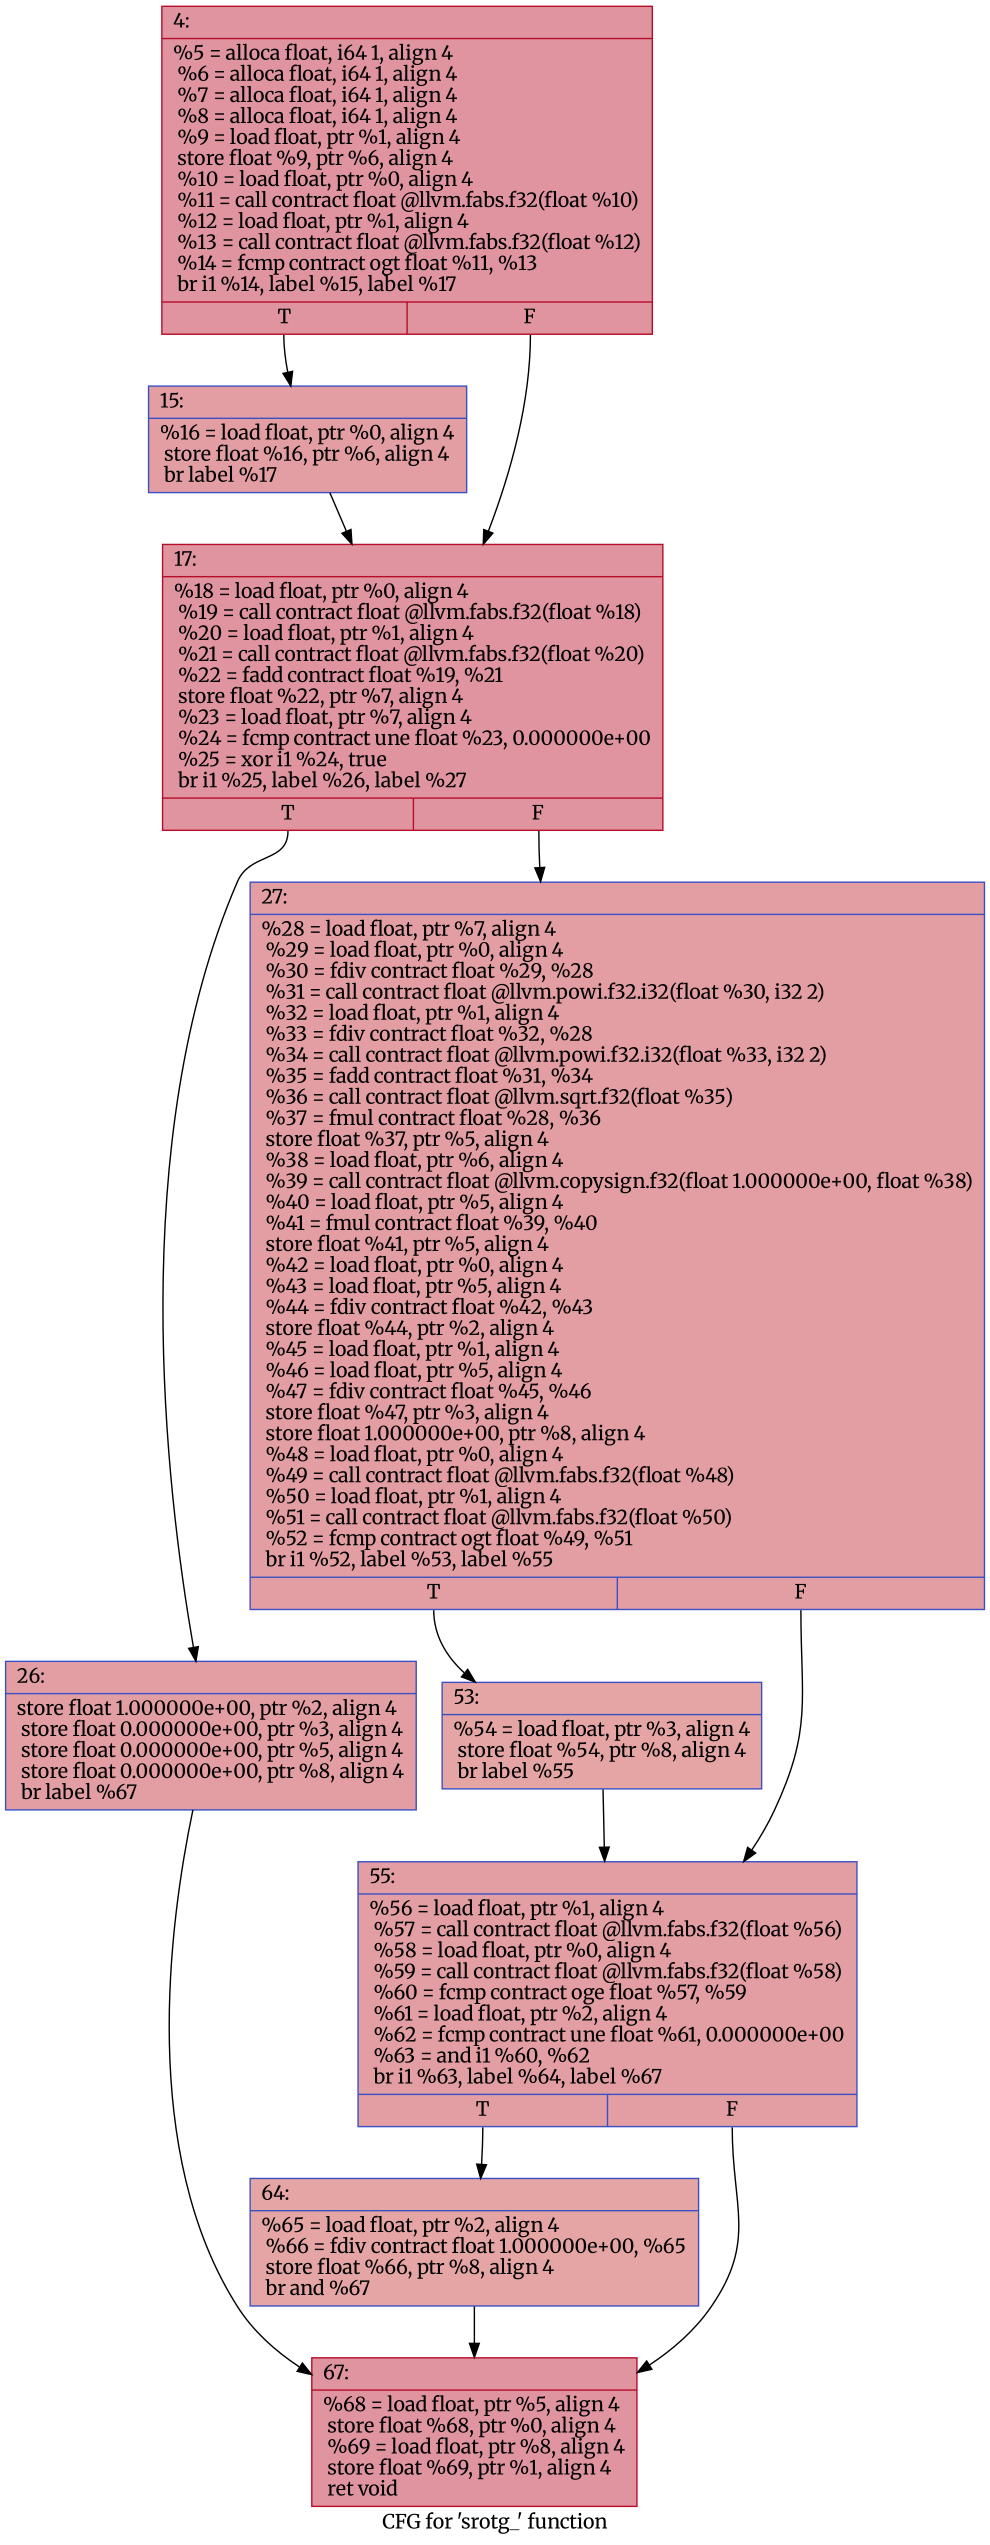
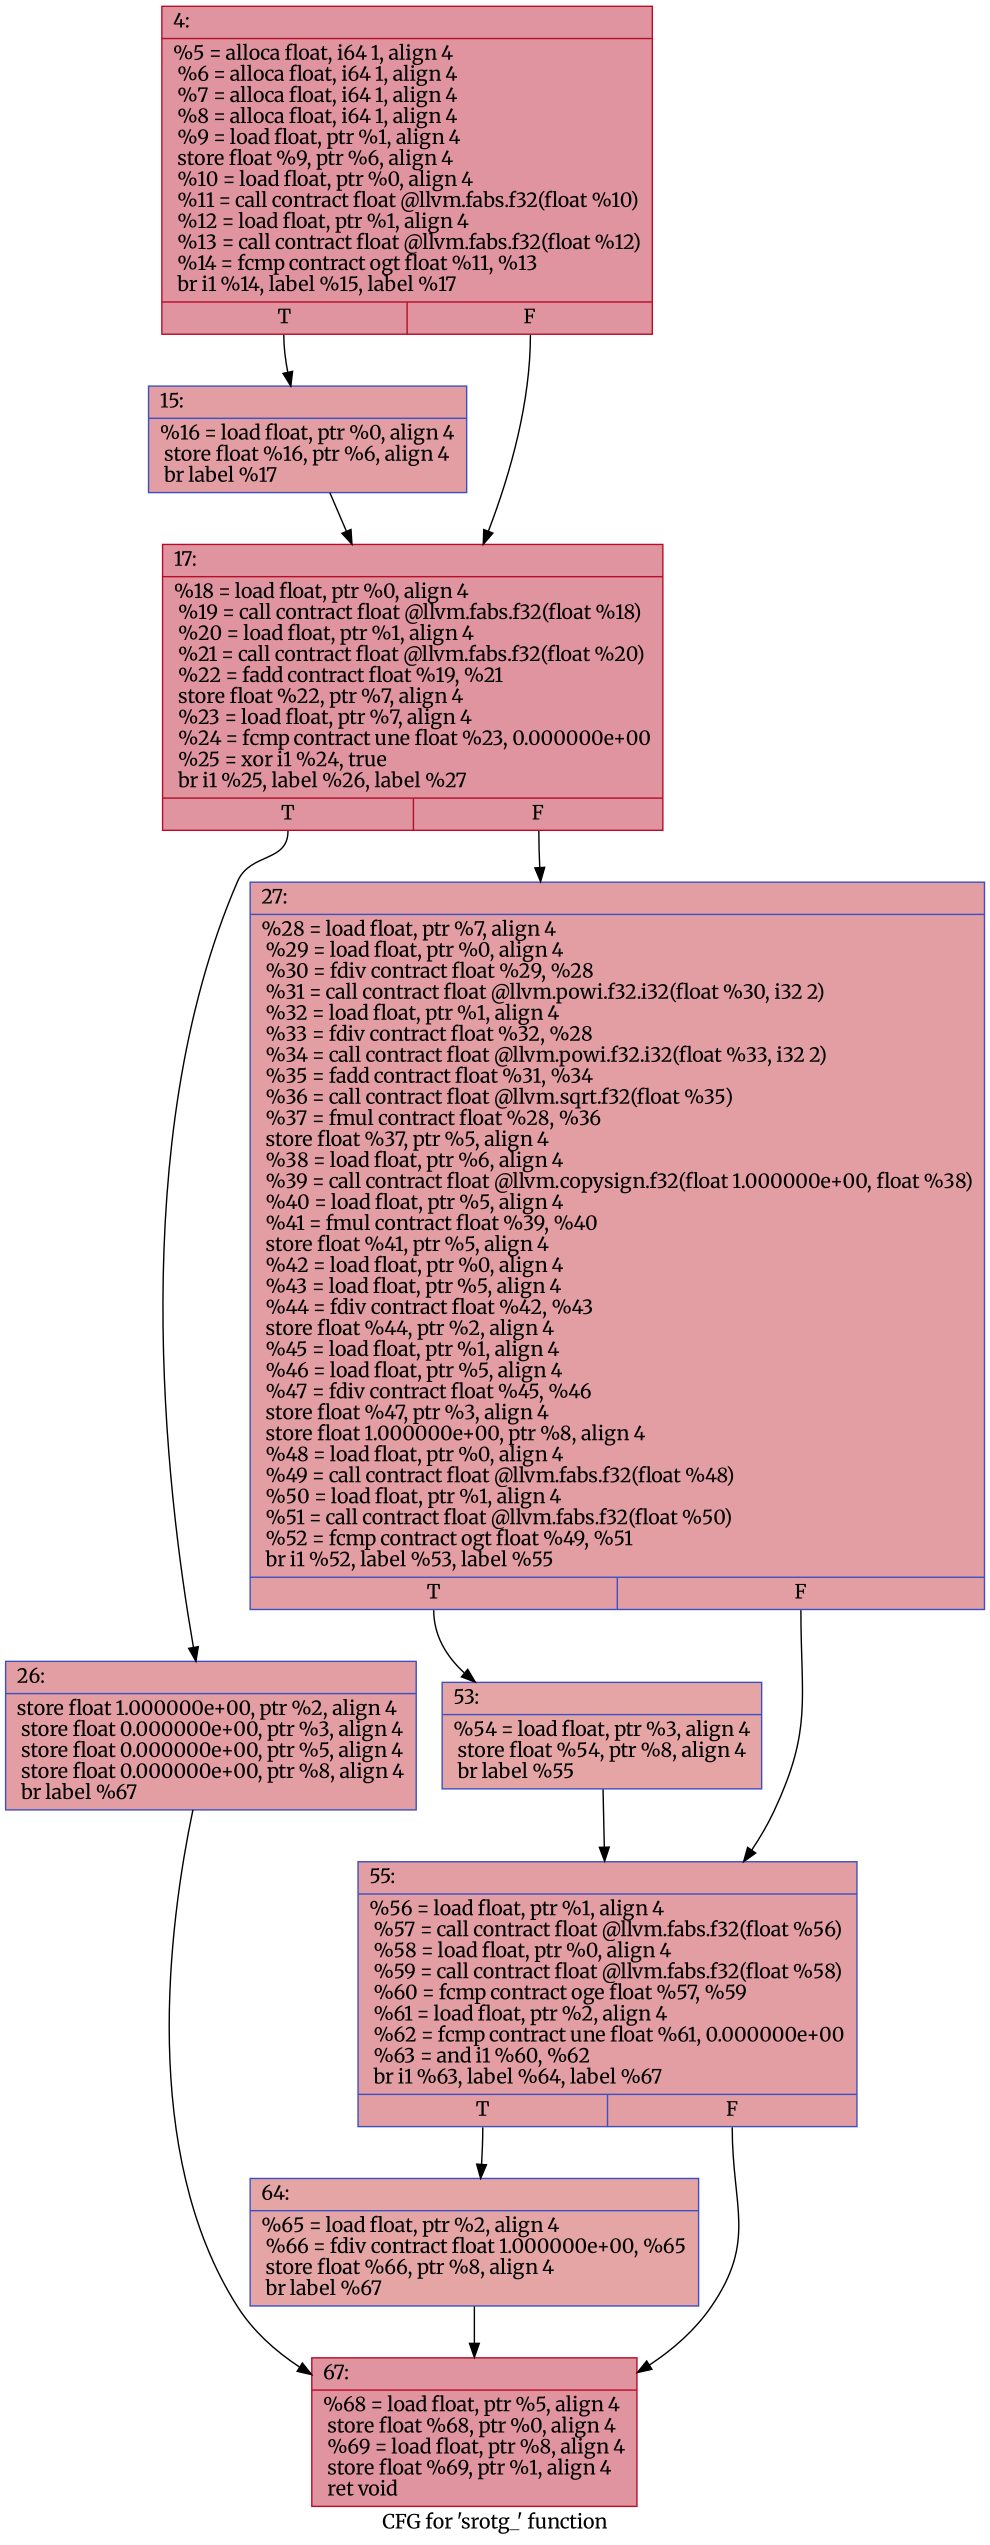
(317, 2289) -> (322, 2289)
